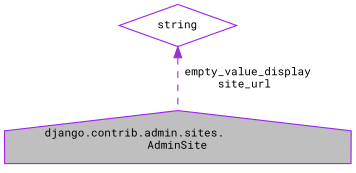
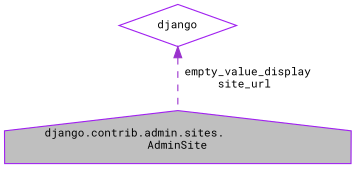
(178, 25) -> (178, 25)
